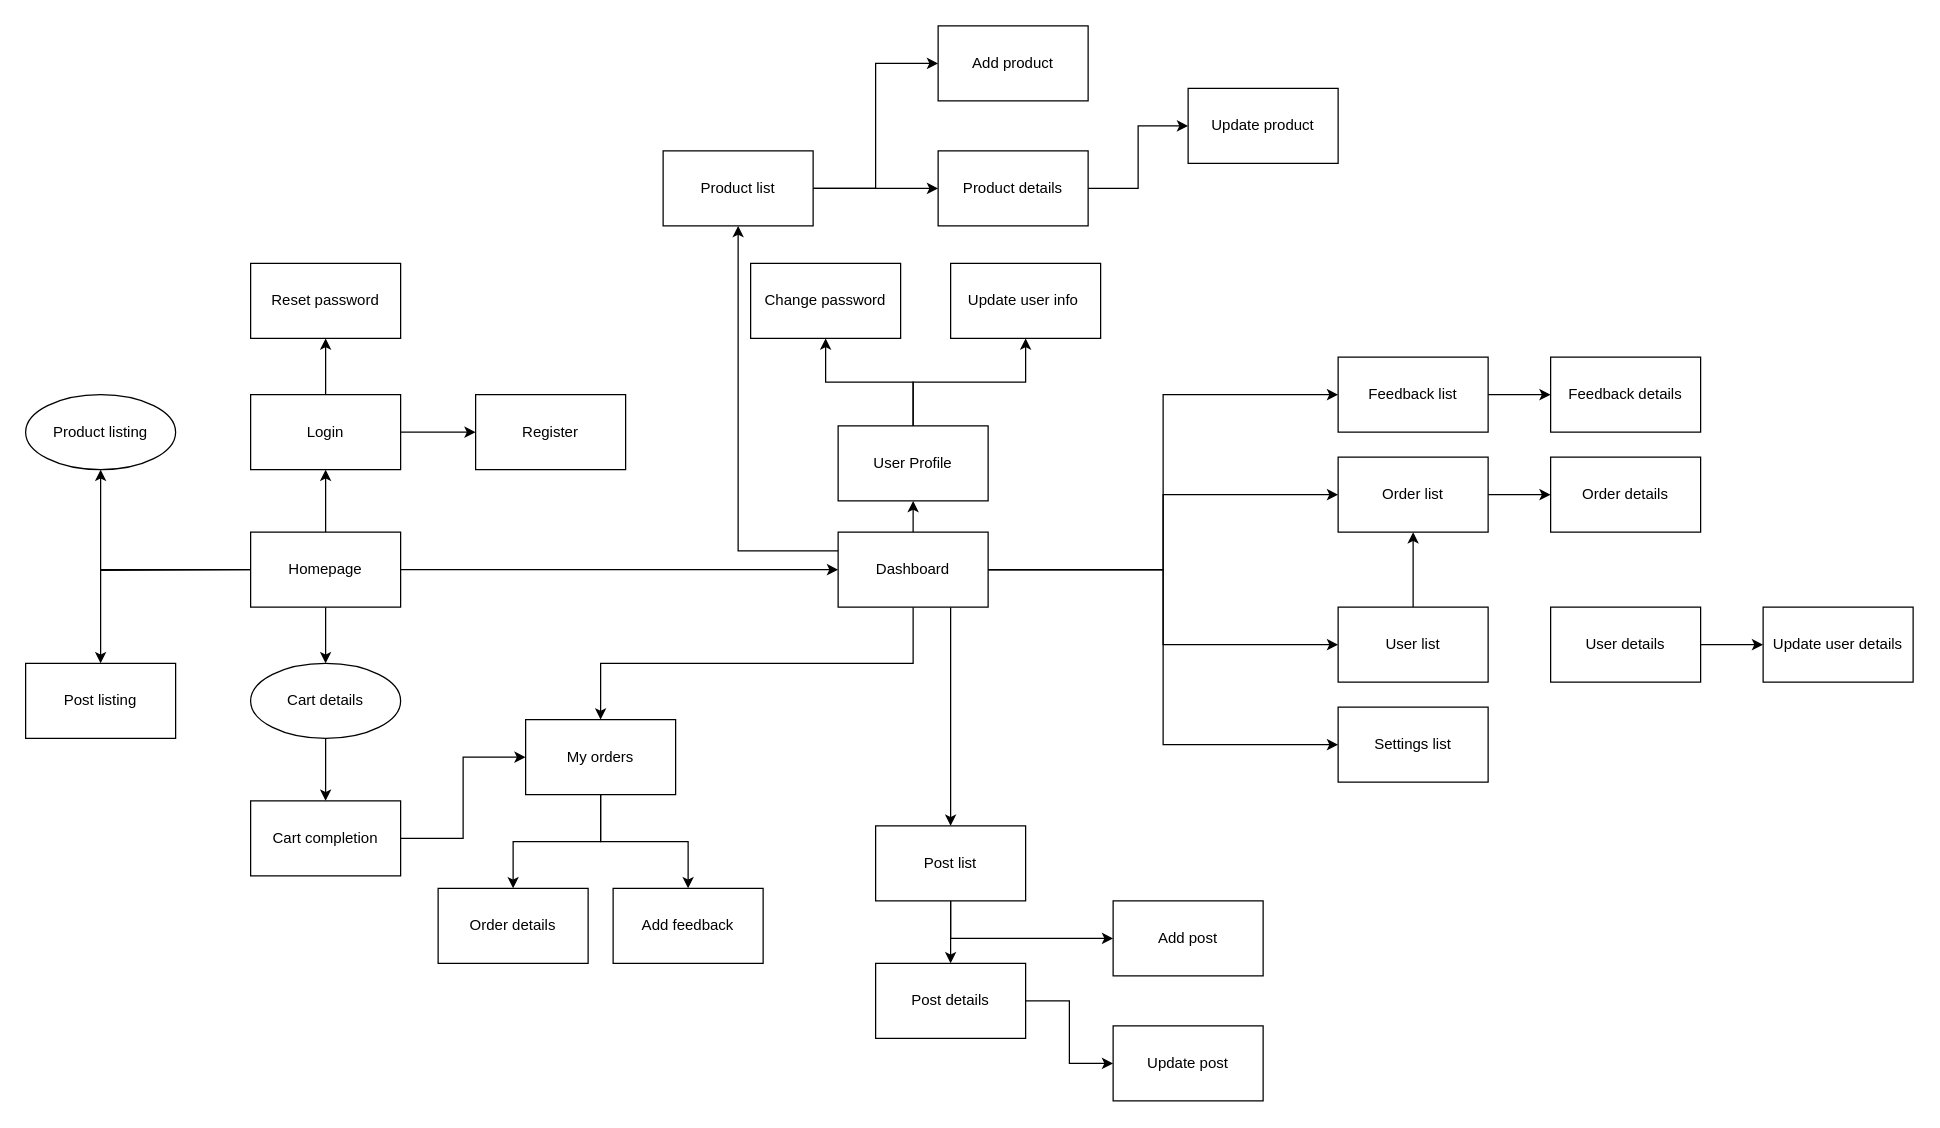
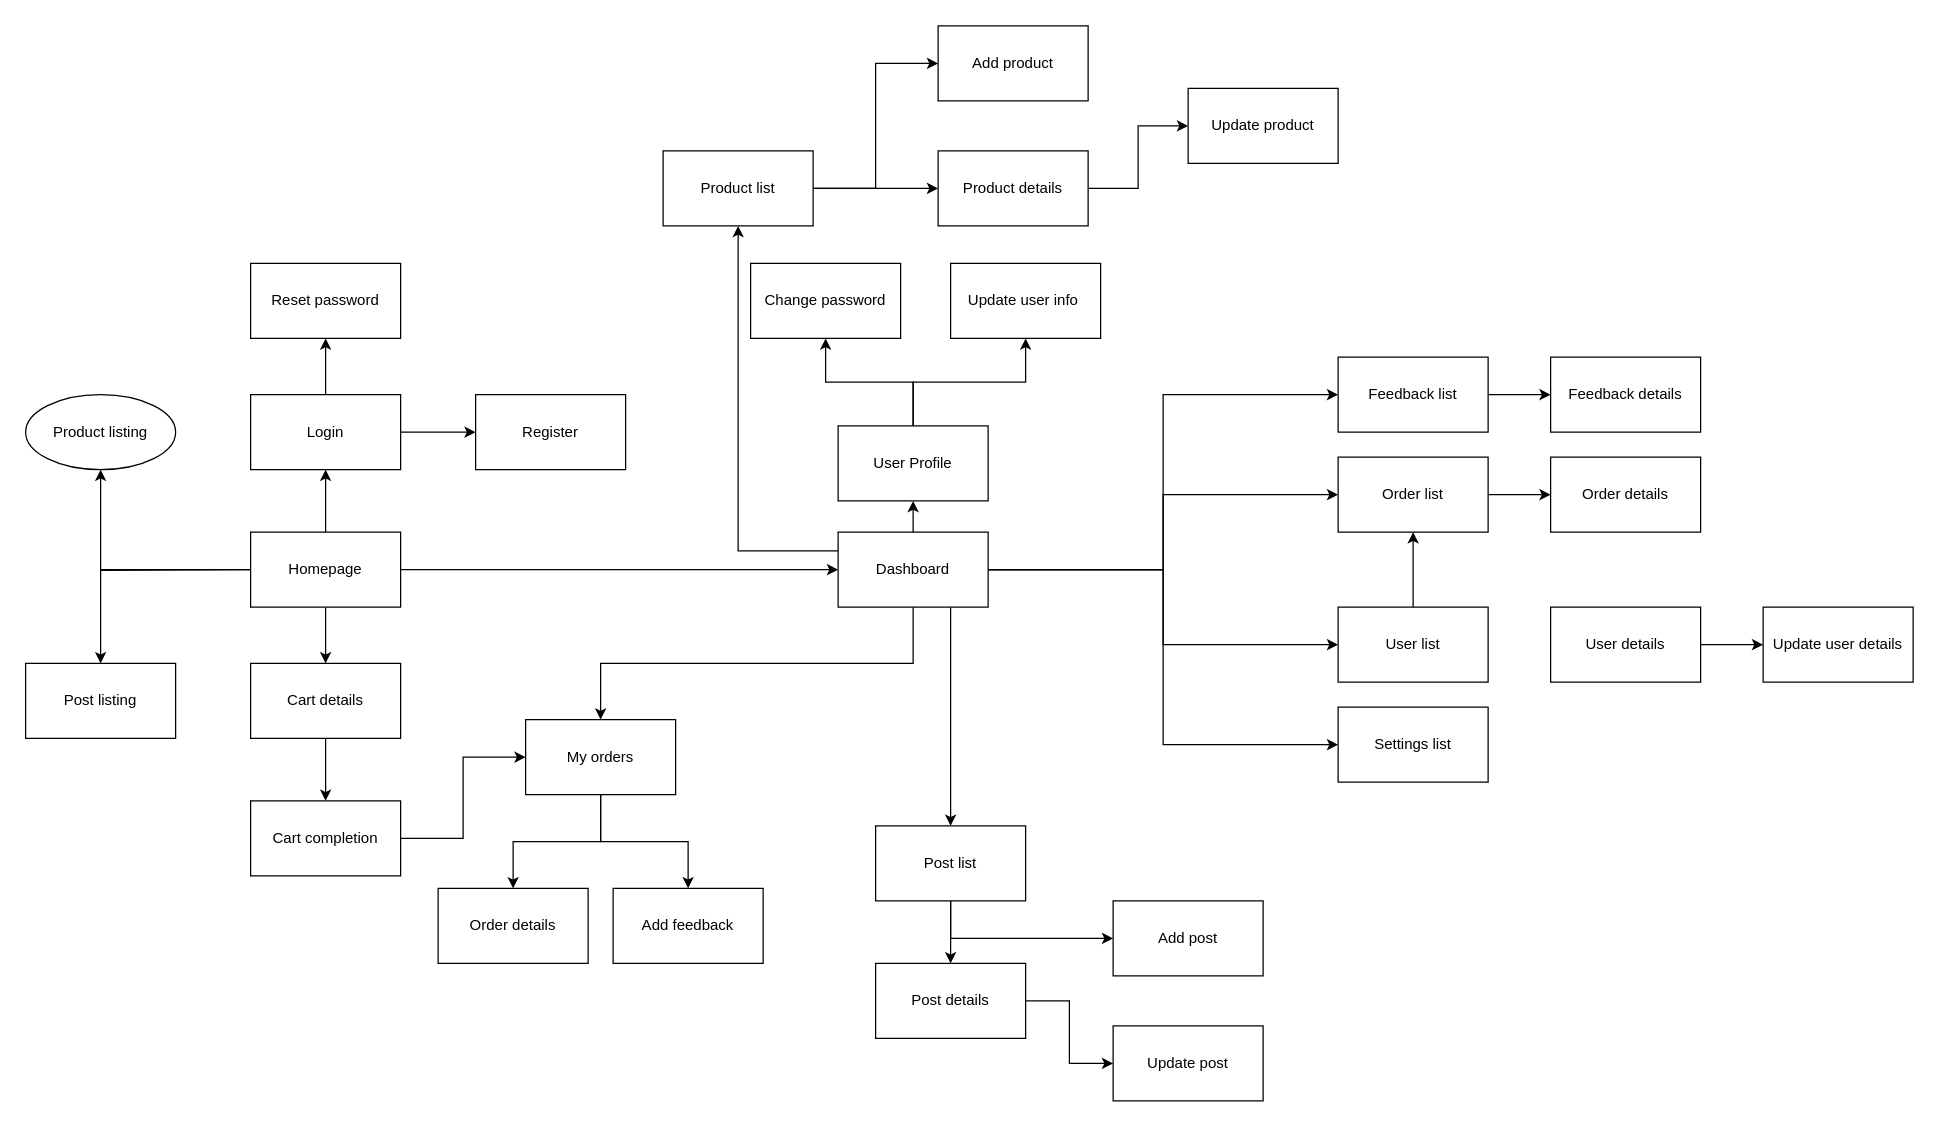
(326, 701) -> (326, 701)
